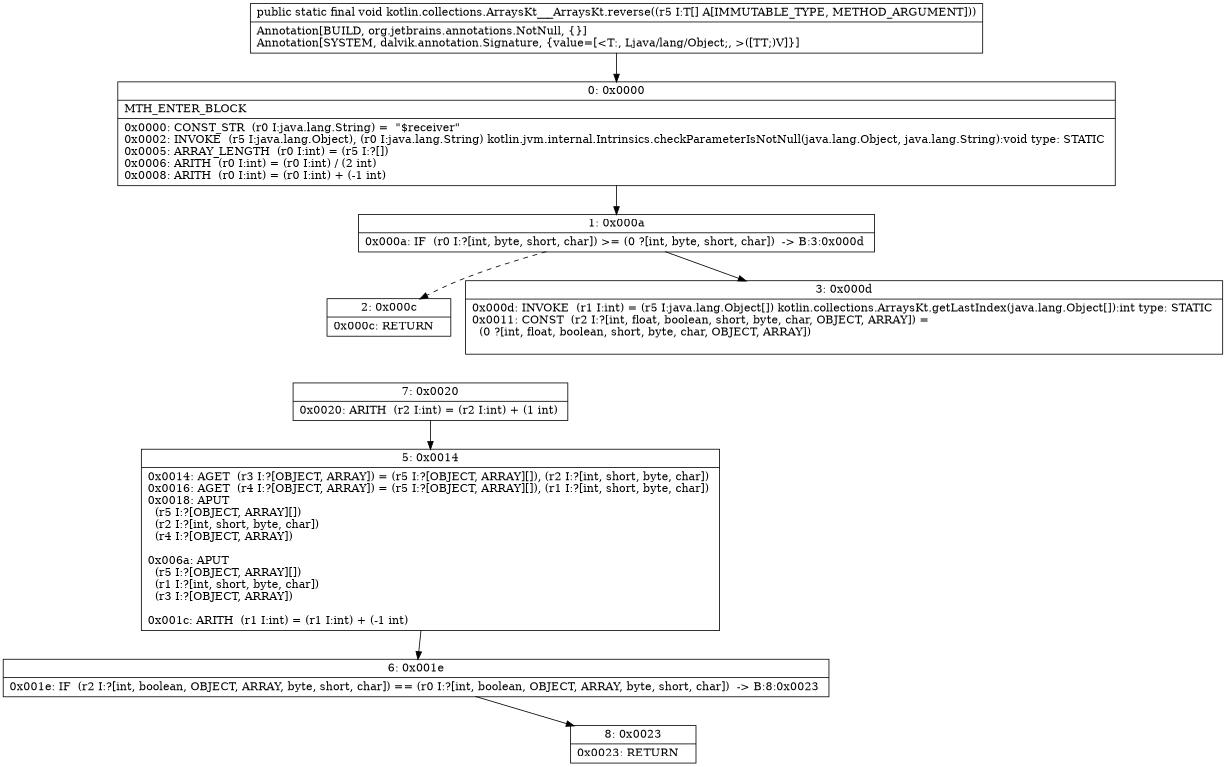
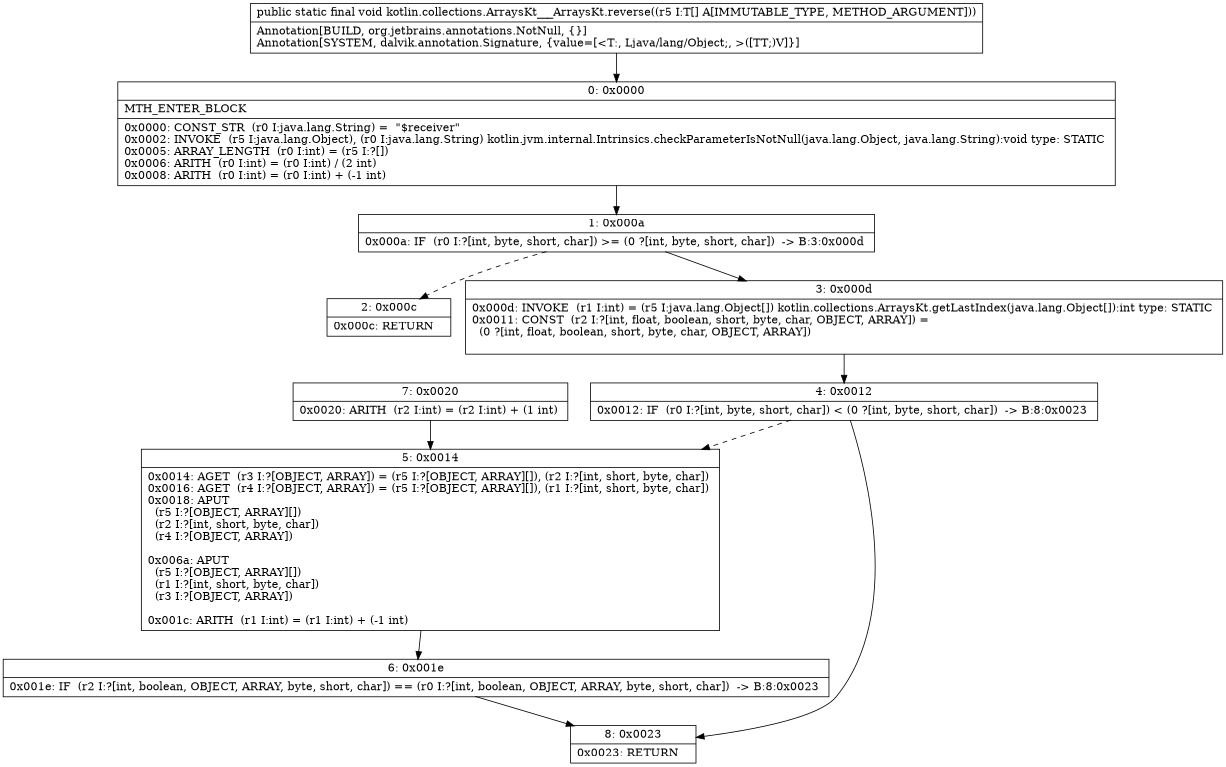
none -> (844, 402)
